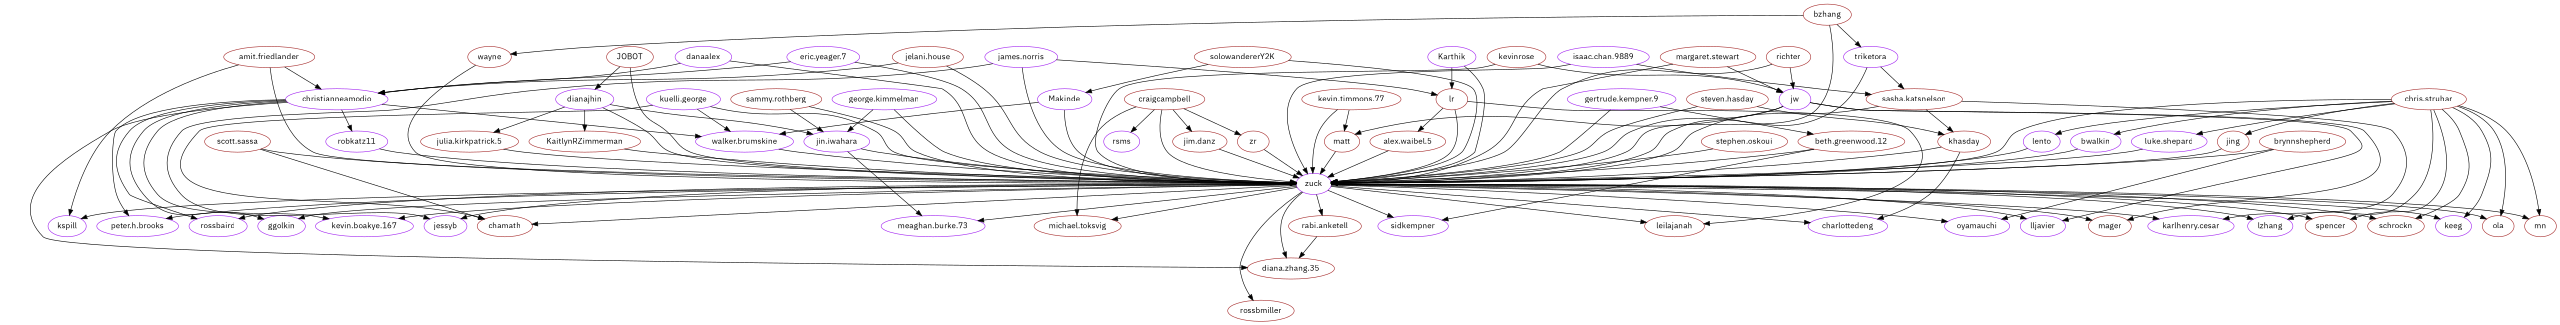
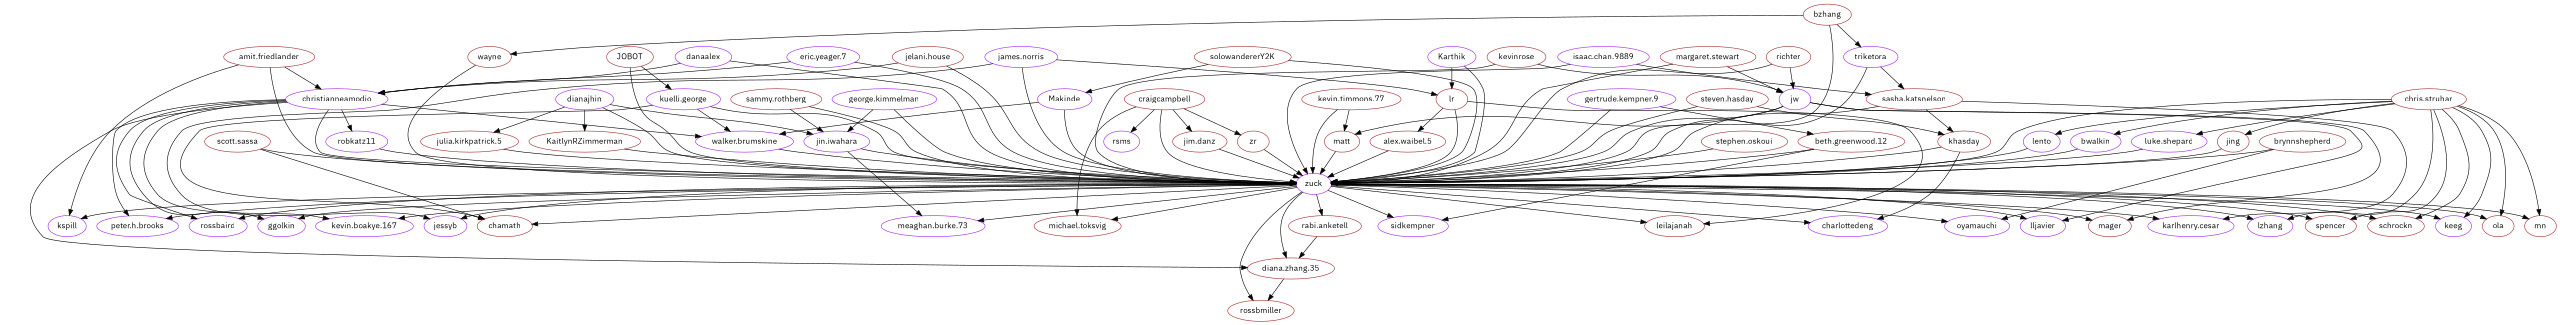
(610, 76) -> (654, 76)
none -> (782, 174)
none -> (1278, 287)
